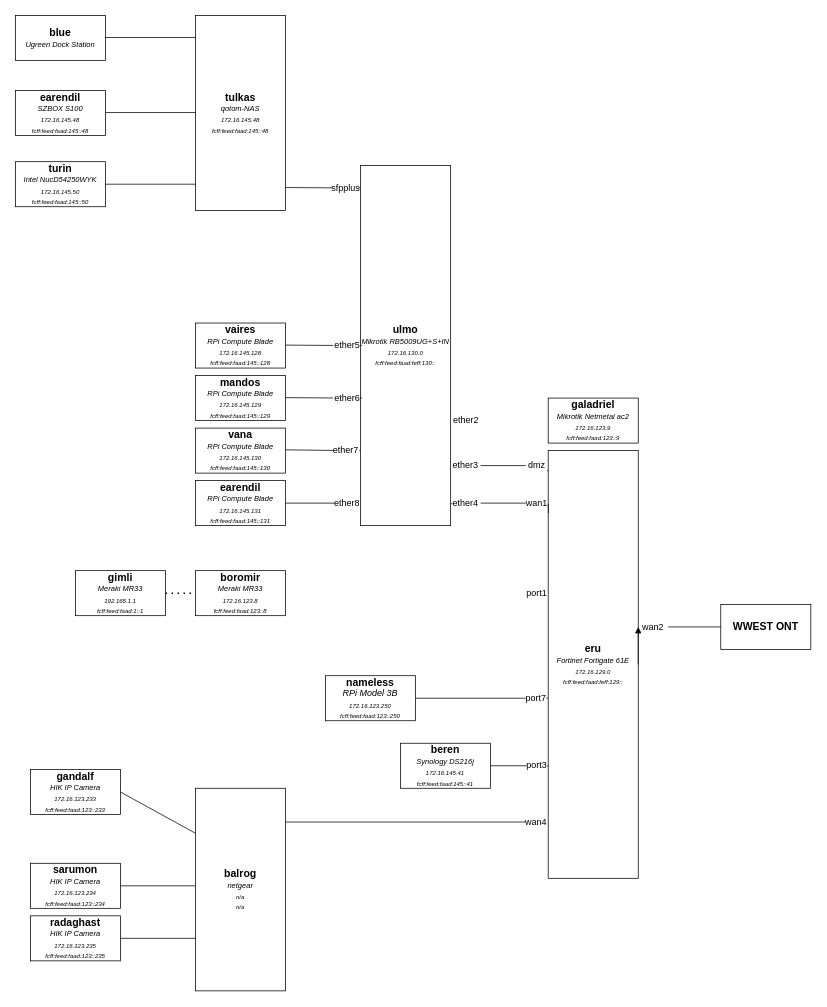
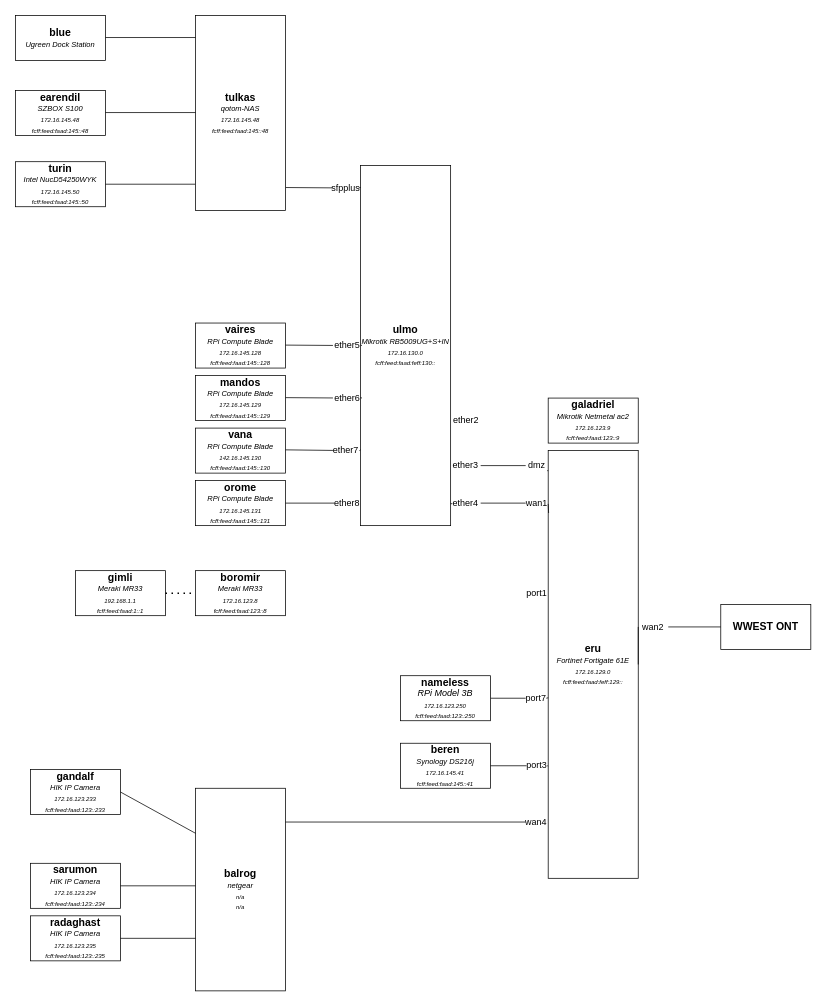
(240, 450) -> (240, 450)
(240, 503) -> (240, 503)
(638, 634) -> (638, 631)
(370, 698) -> (445, 698)
